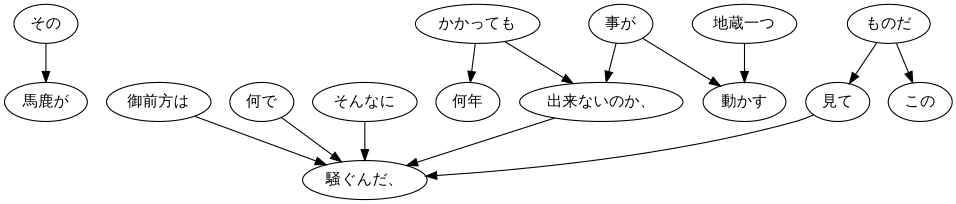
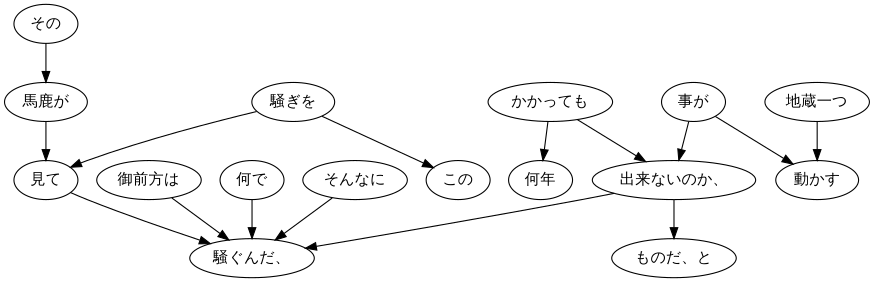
(889, 24) -> (293, 102)
none -> (46, 136)
none -> (674, 258)
